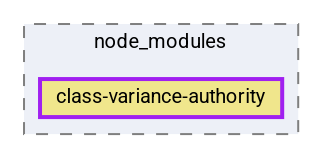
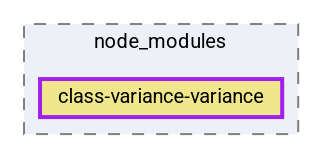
(161, 98) -> (161, 98)
